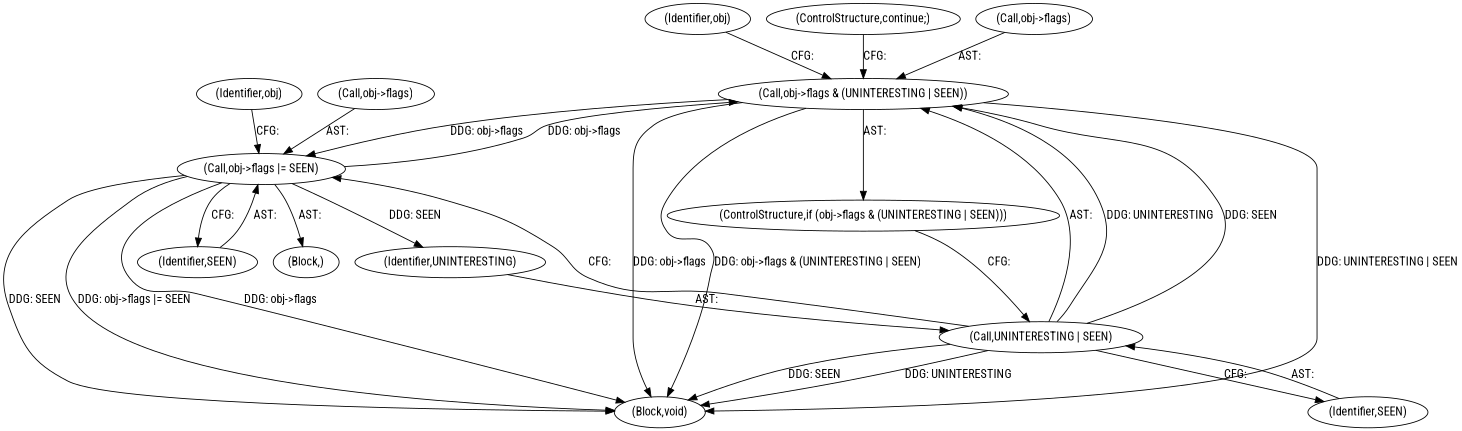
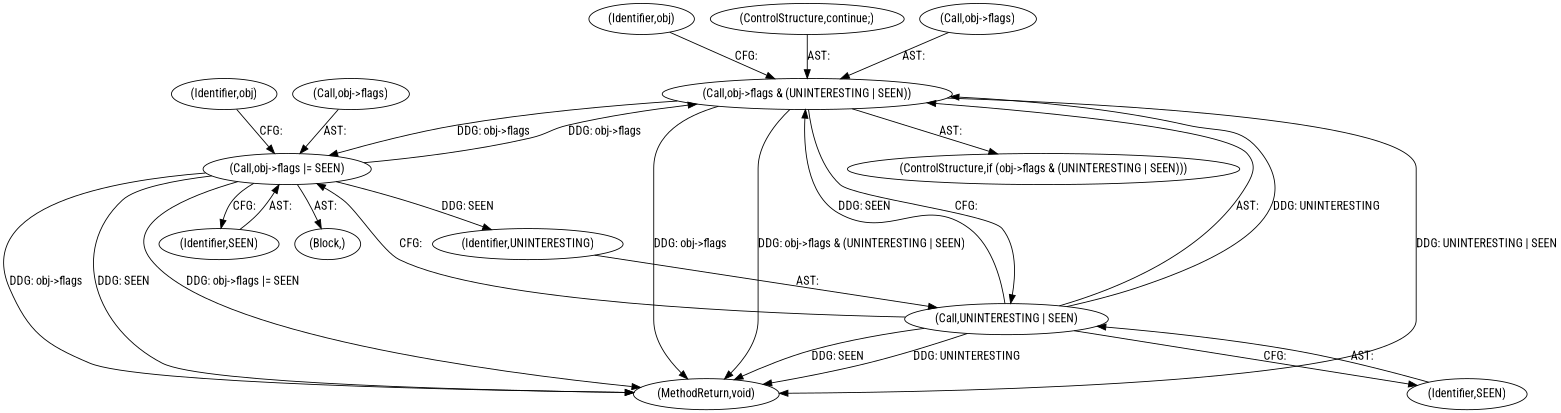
(876, 56) -> (820, 56)
(975, 266) -> (915, 204)
(660, 412) -> (706, 394)
